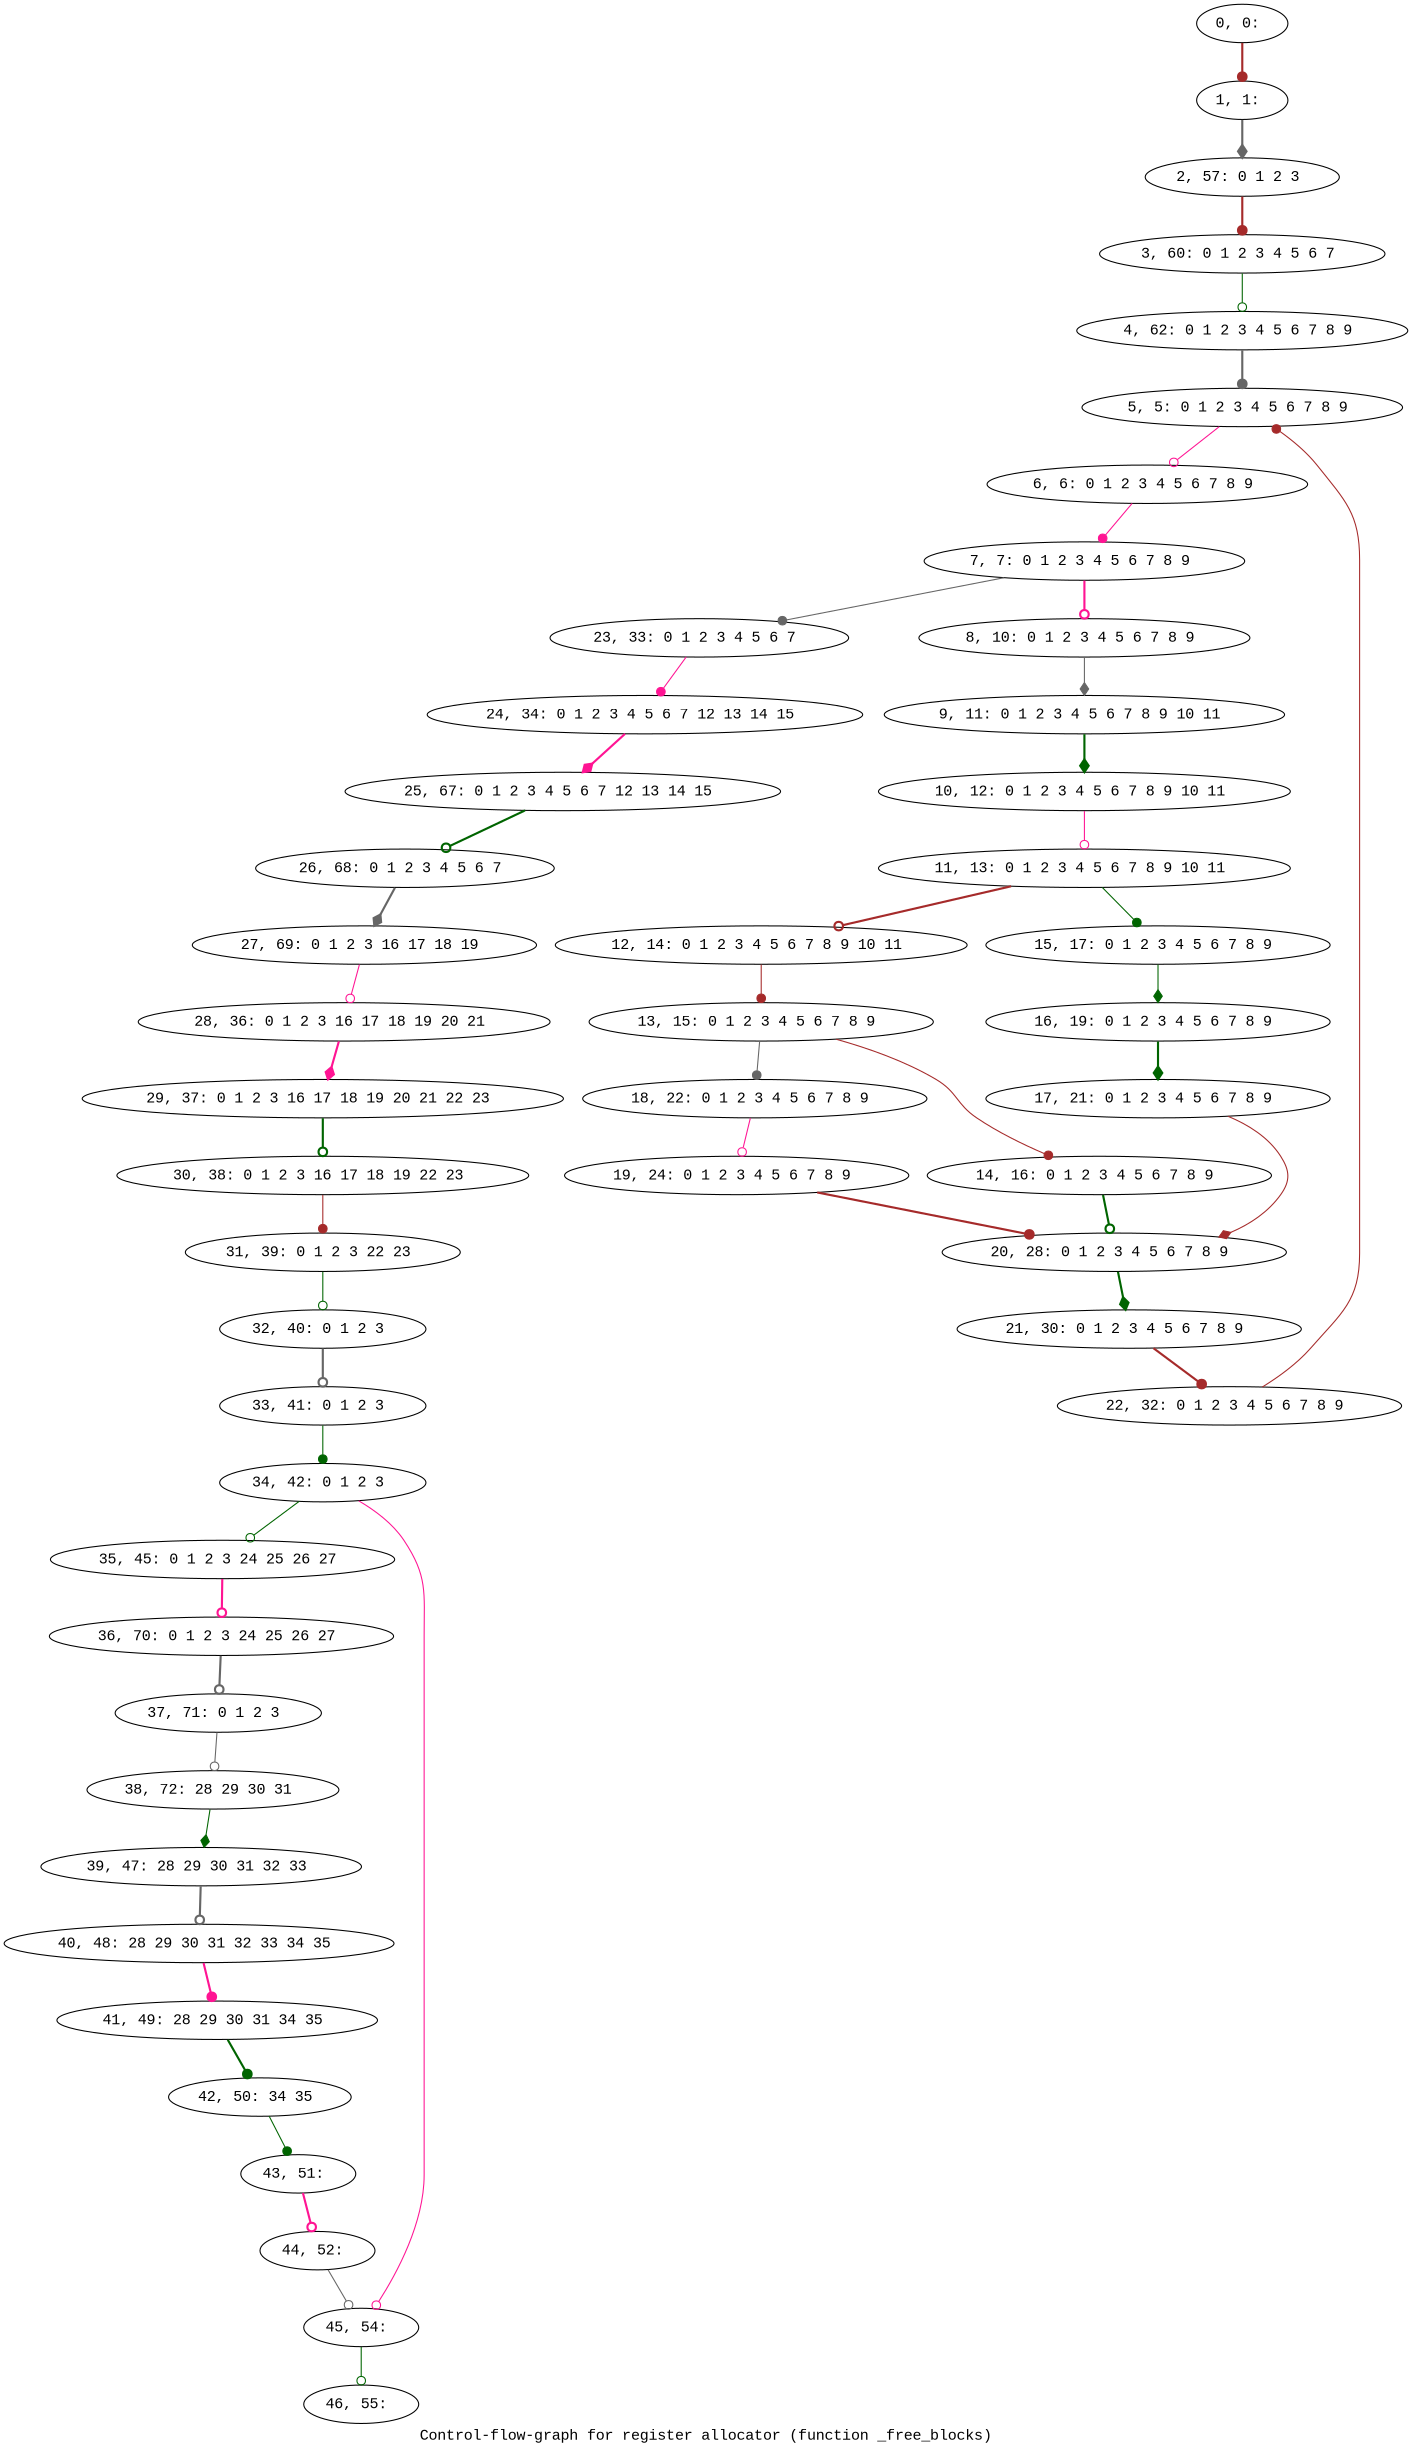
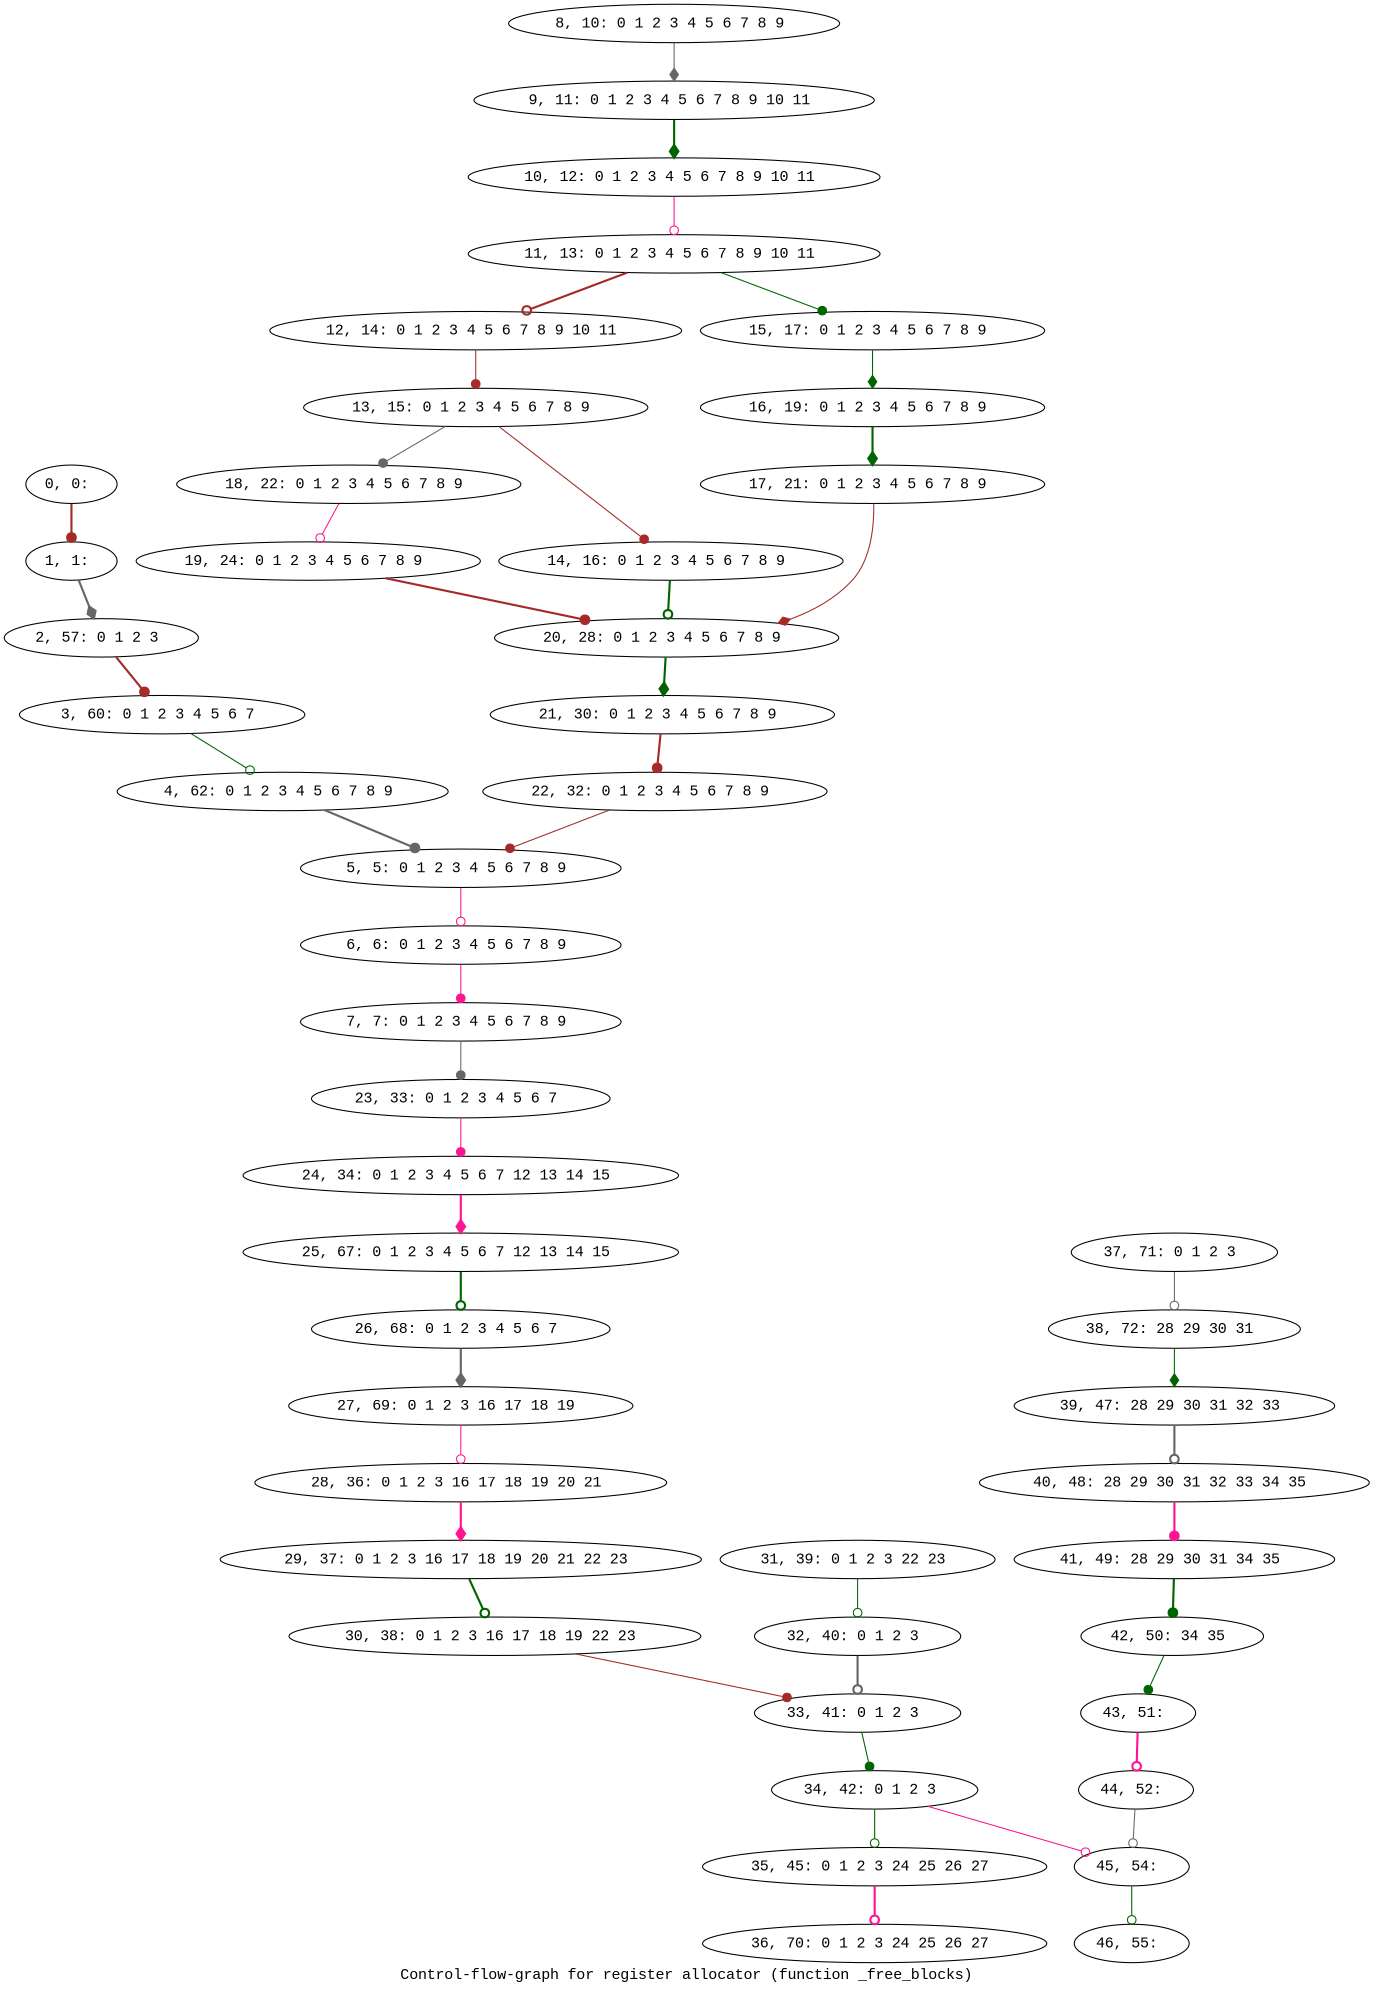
(1084, 595) -> none
(323, 1210) -> (679, 1675)
(220, 1670) -> none
